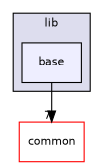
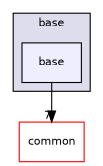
(52, 24) -> (52, 24)
